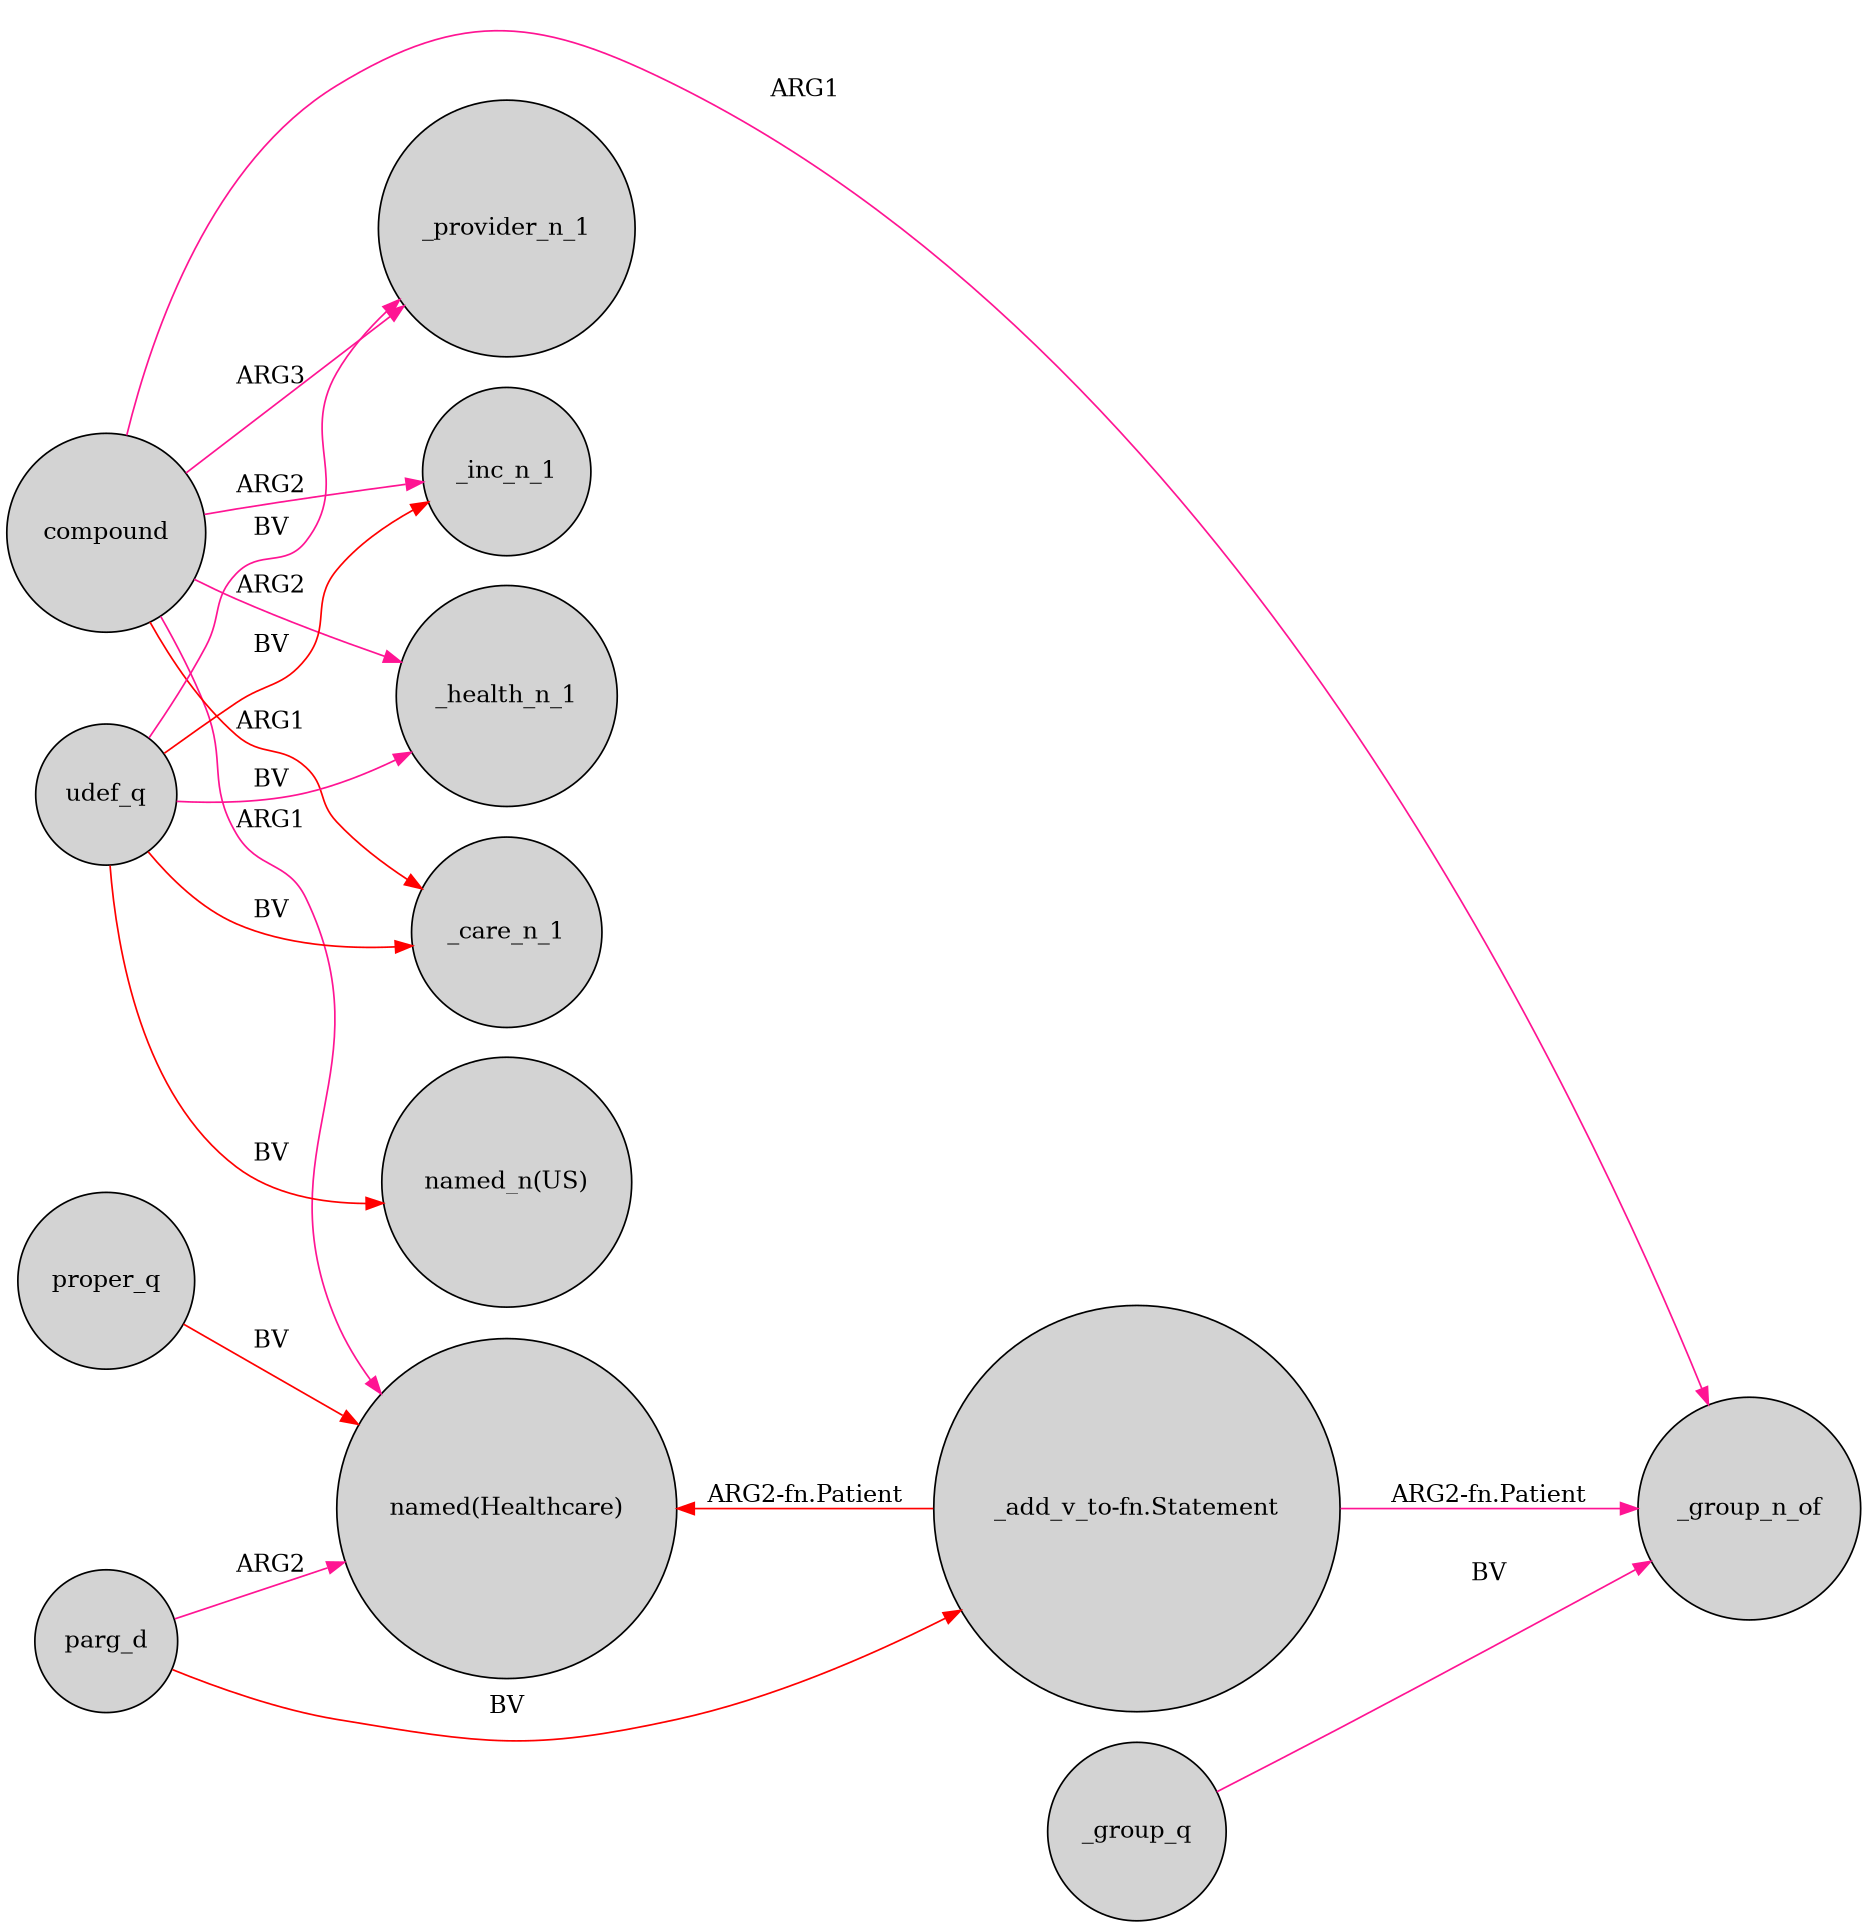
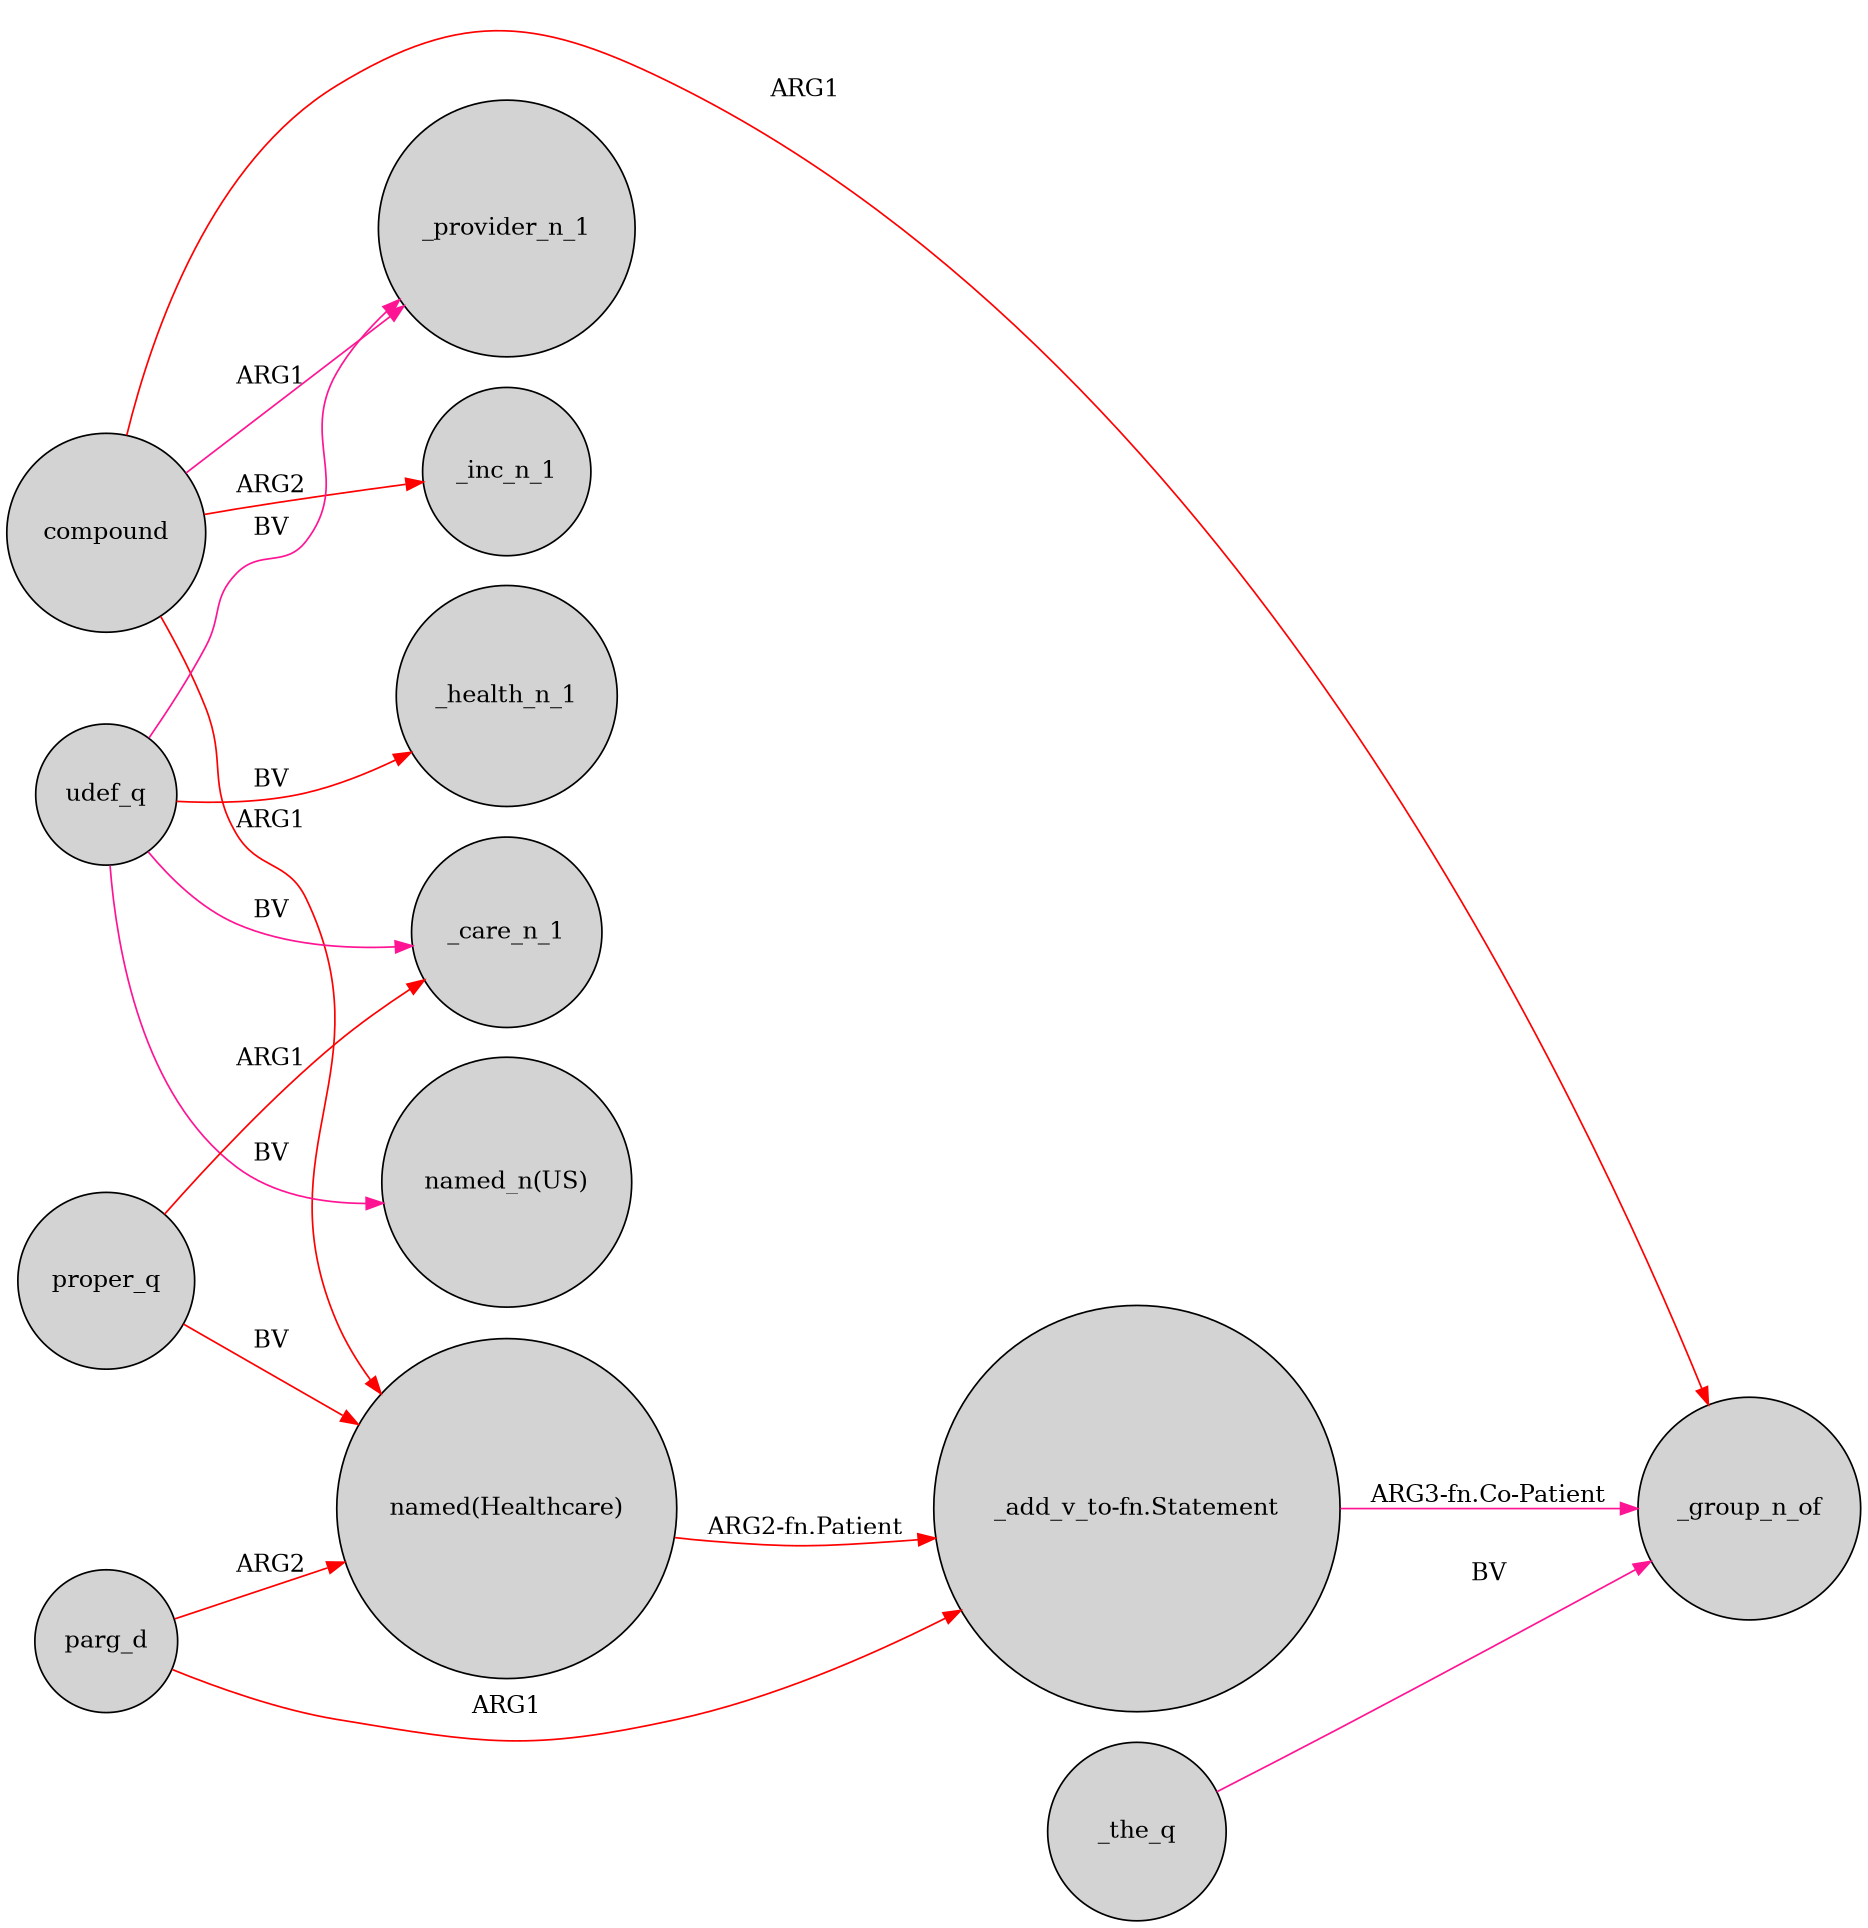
(1043, 354) -> (1043, 354)
(271, 377) -> (271, 377)
(305, 498) -> (305, 498)
(288, 621) -> none
(312, 649) -> none
(277, 752) -> (280, 1094)
(289, 796) -> (289, 796)
(258, 932) -> (258, 932)
(331, 980) -> (331, 980)
(172, 1092) -> (172, 1092)
(1489, 1496) -> (1489, 1496)
(814, 1509) -> (796, 1546)
(251, 1593) -> (251, 1593)
(507, 1707) -> (507, 1707)
(1137, 1832) -> (1137, 1832)
